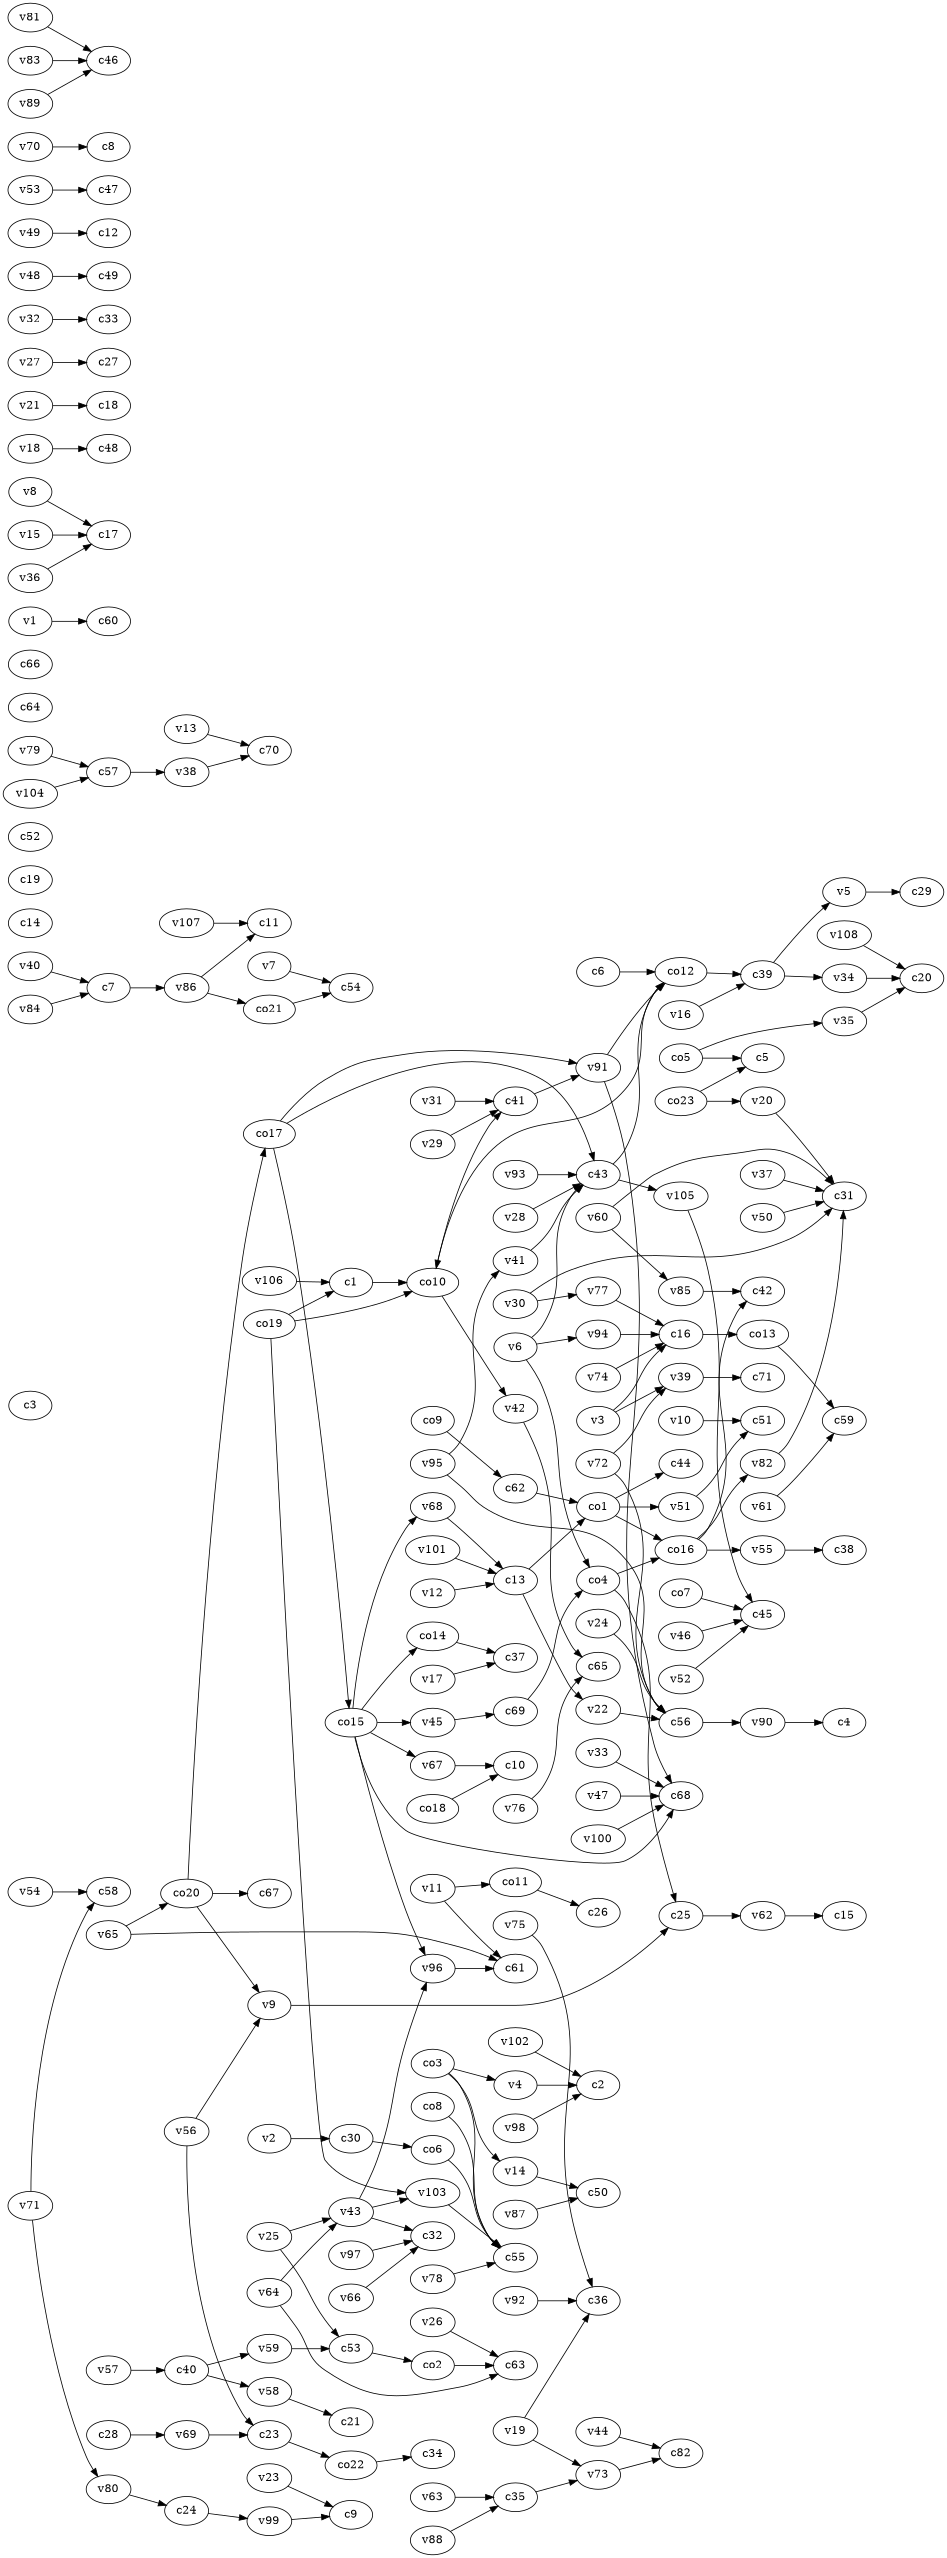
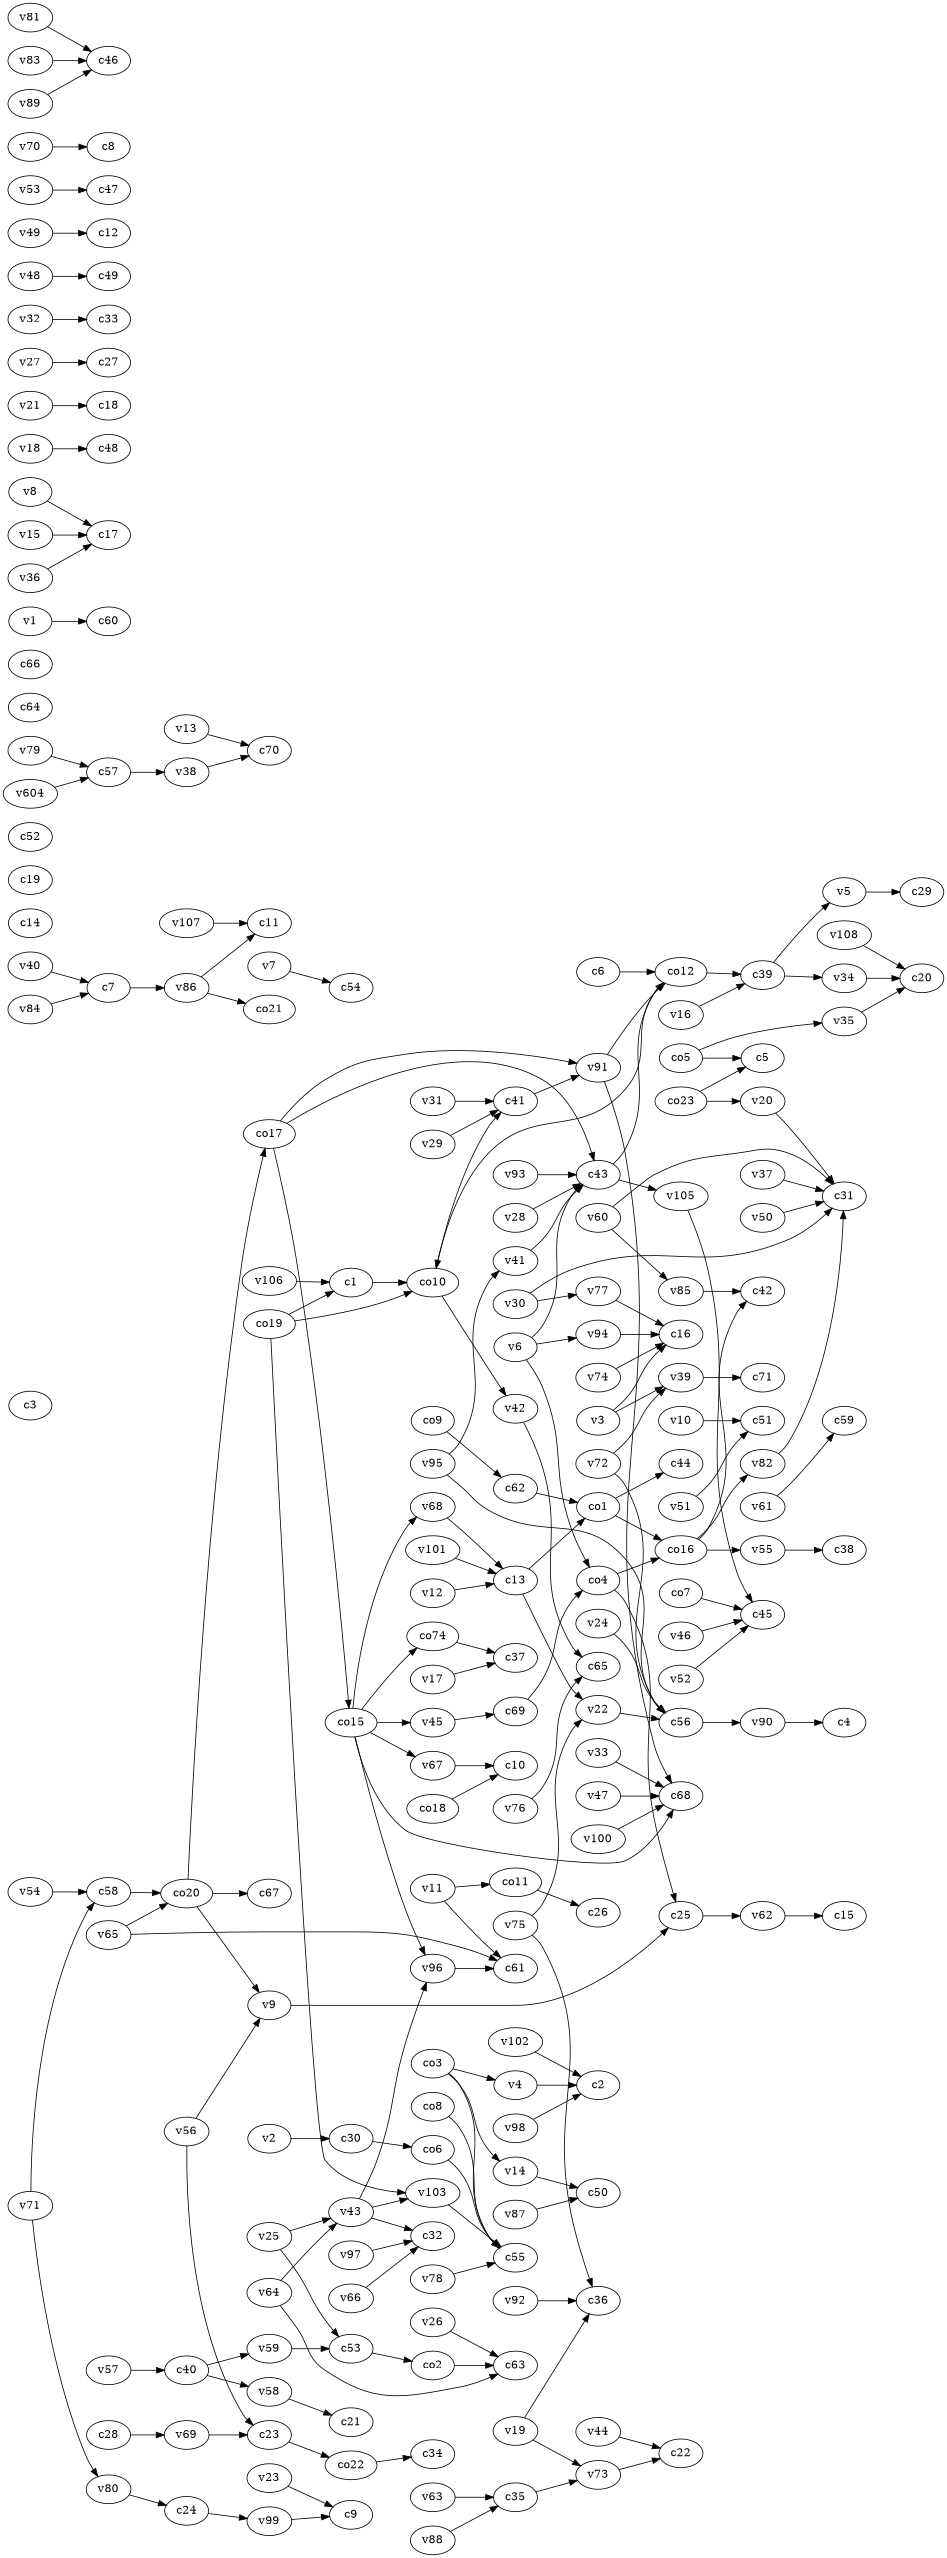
(30, 794) -> (30, 794)
(308, 999) -> none
(763, 1334) -> none
(640, 1507) -> none
(433, 1636) -> (433, 1636)
none -> (557, 1822)
none -> (141, 1893)
(681, 2453) -> (681, 2453)
